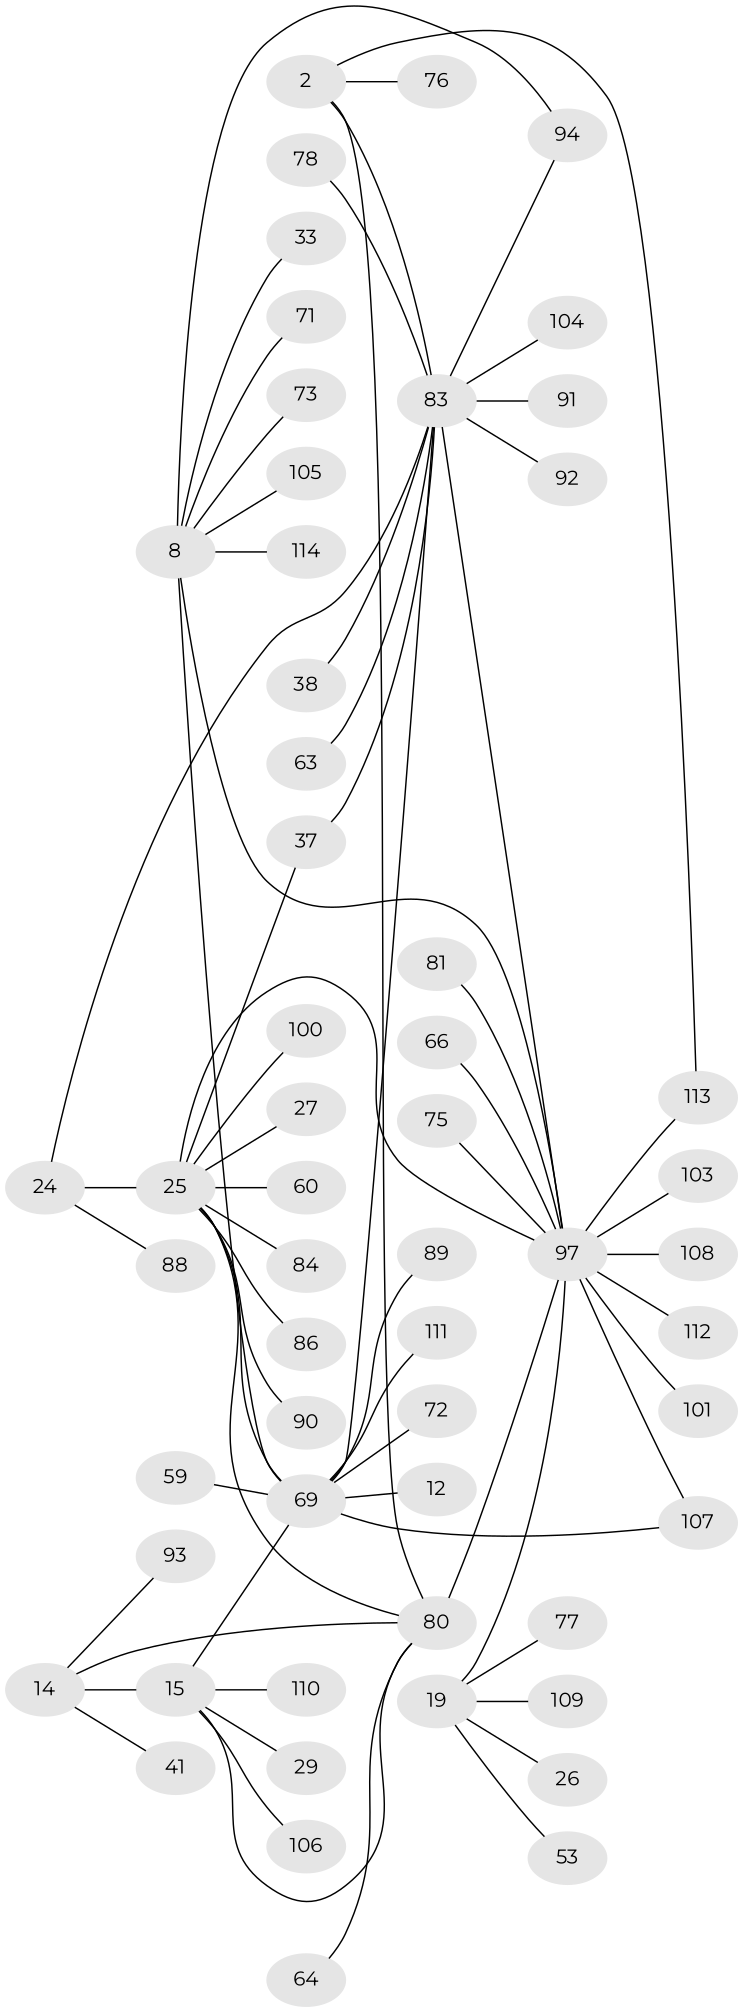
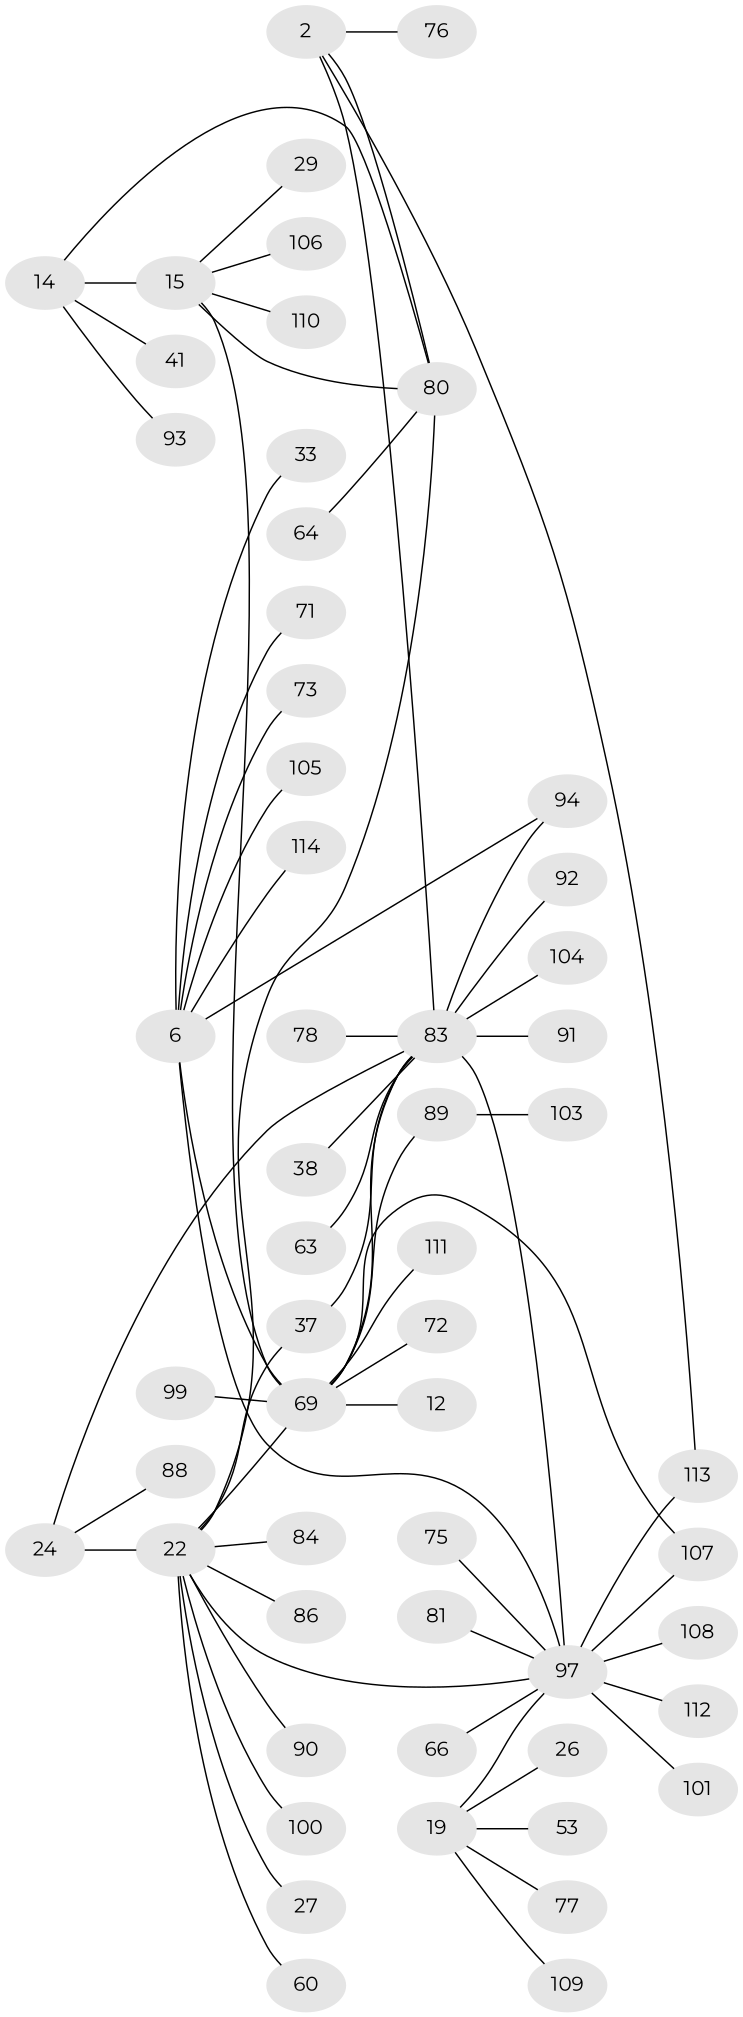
(176, 552) -> (176, 1036)
(176, 1188) -> (176, 1550)
(633, 1215) -> (502, 1115)
(507, 1440) -> none
(176, 1478) -> (176, 1393)
